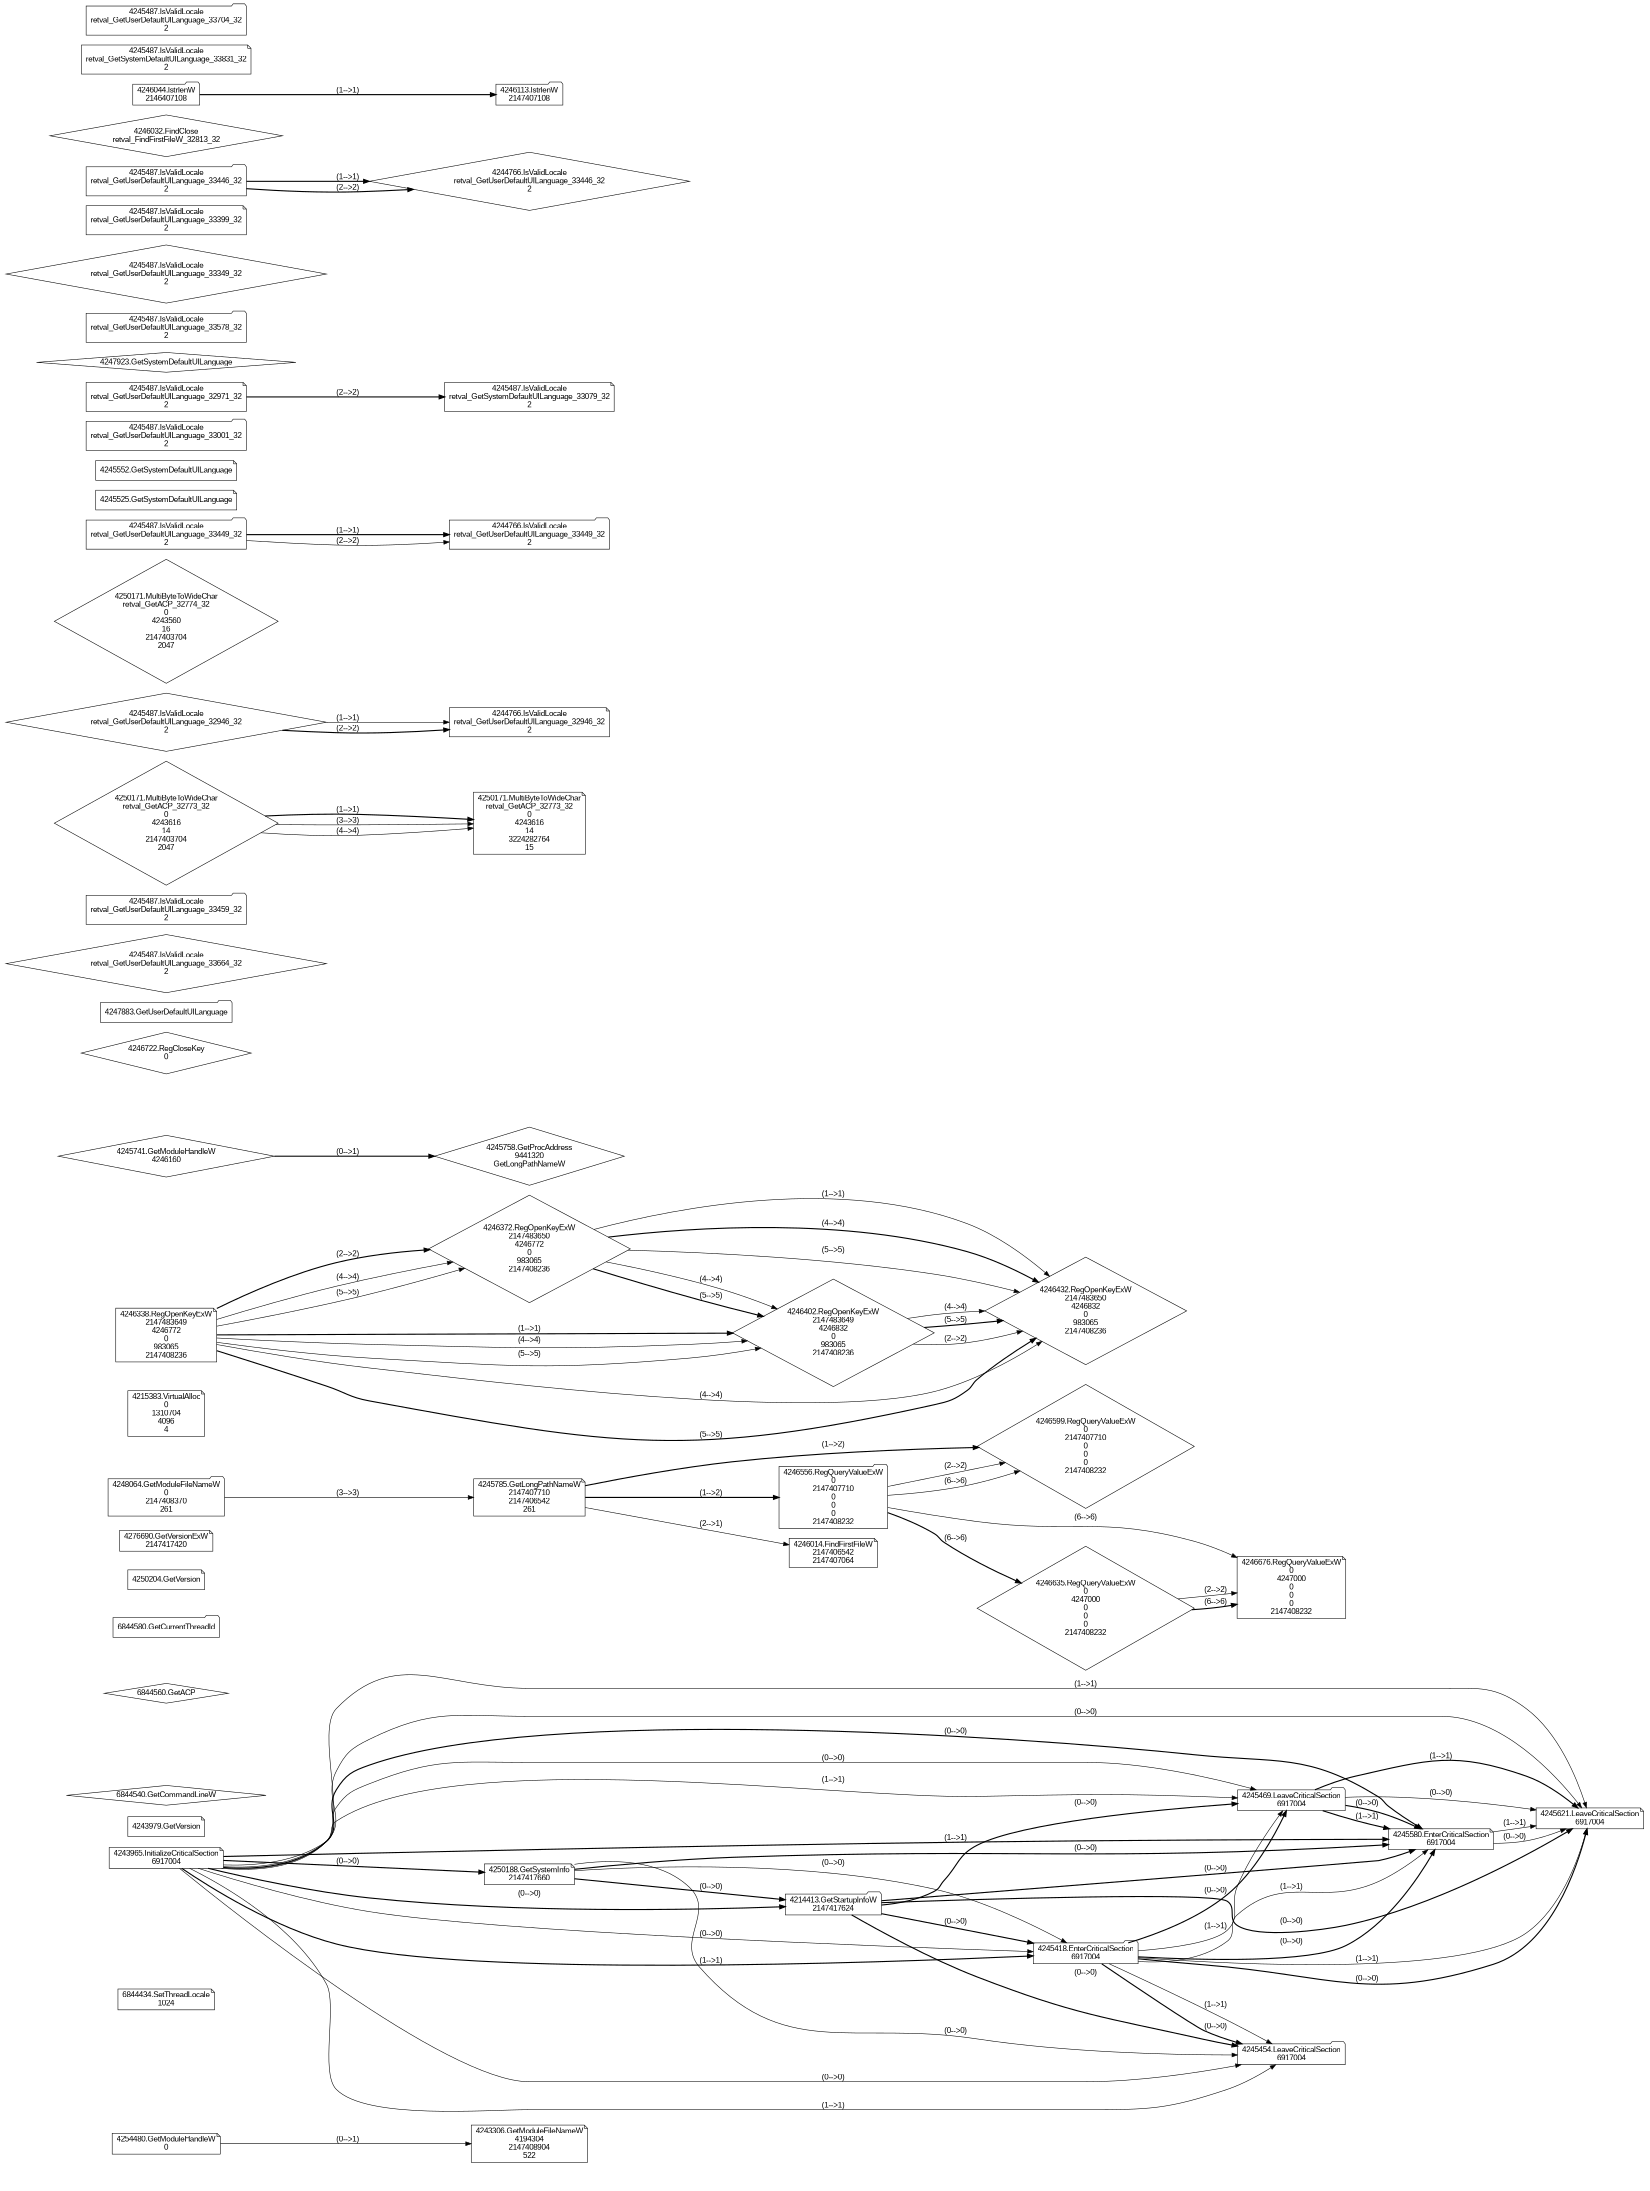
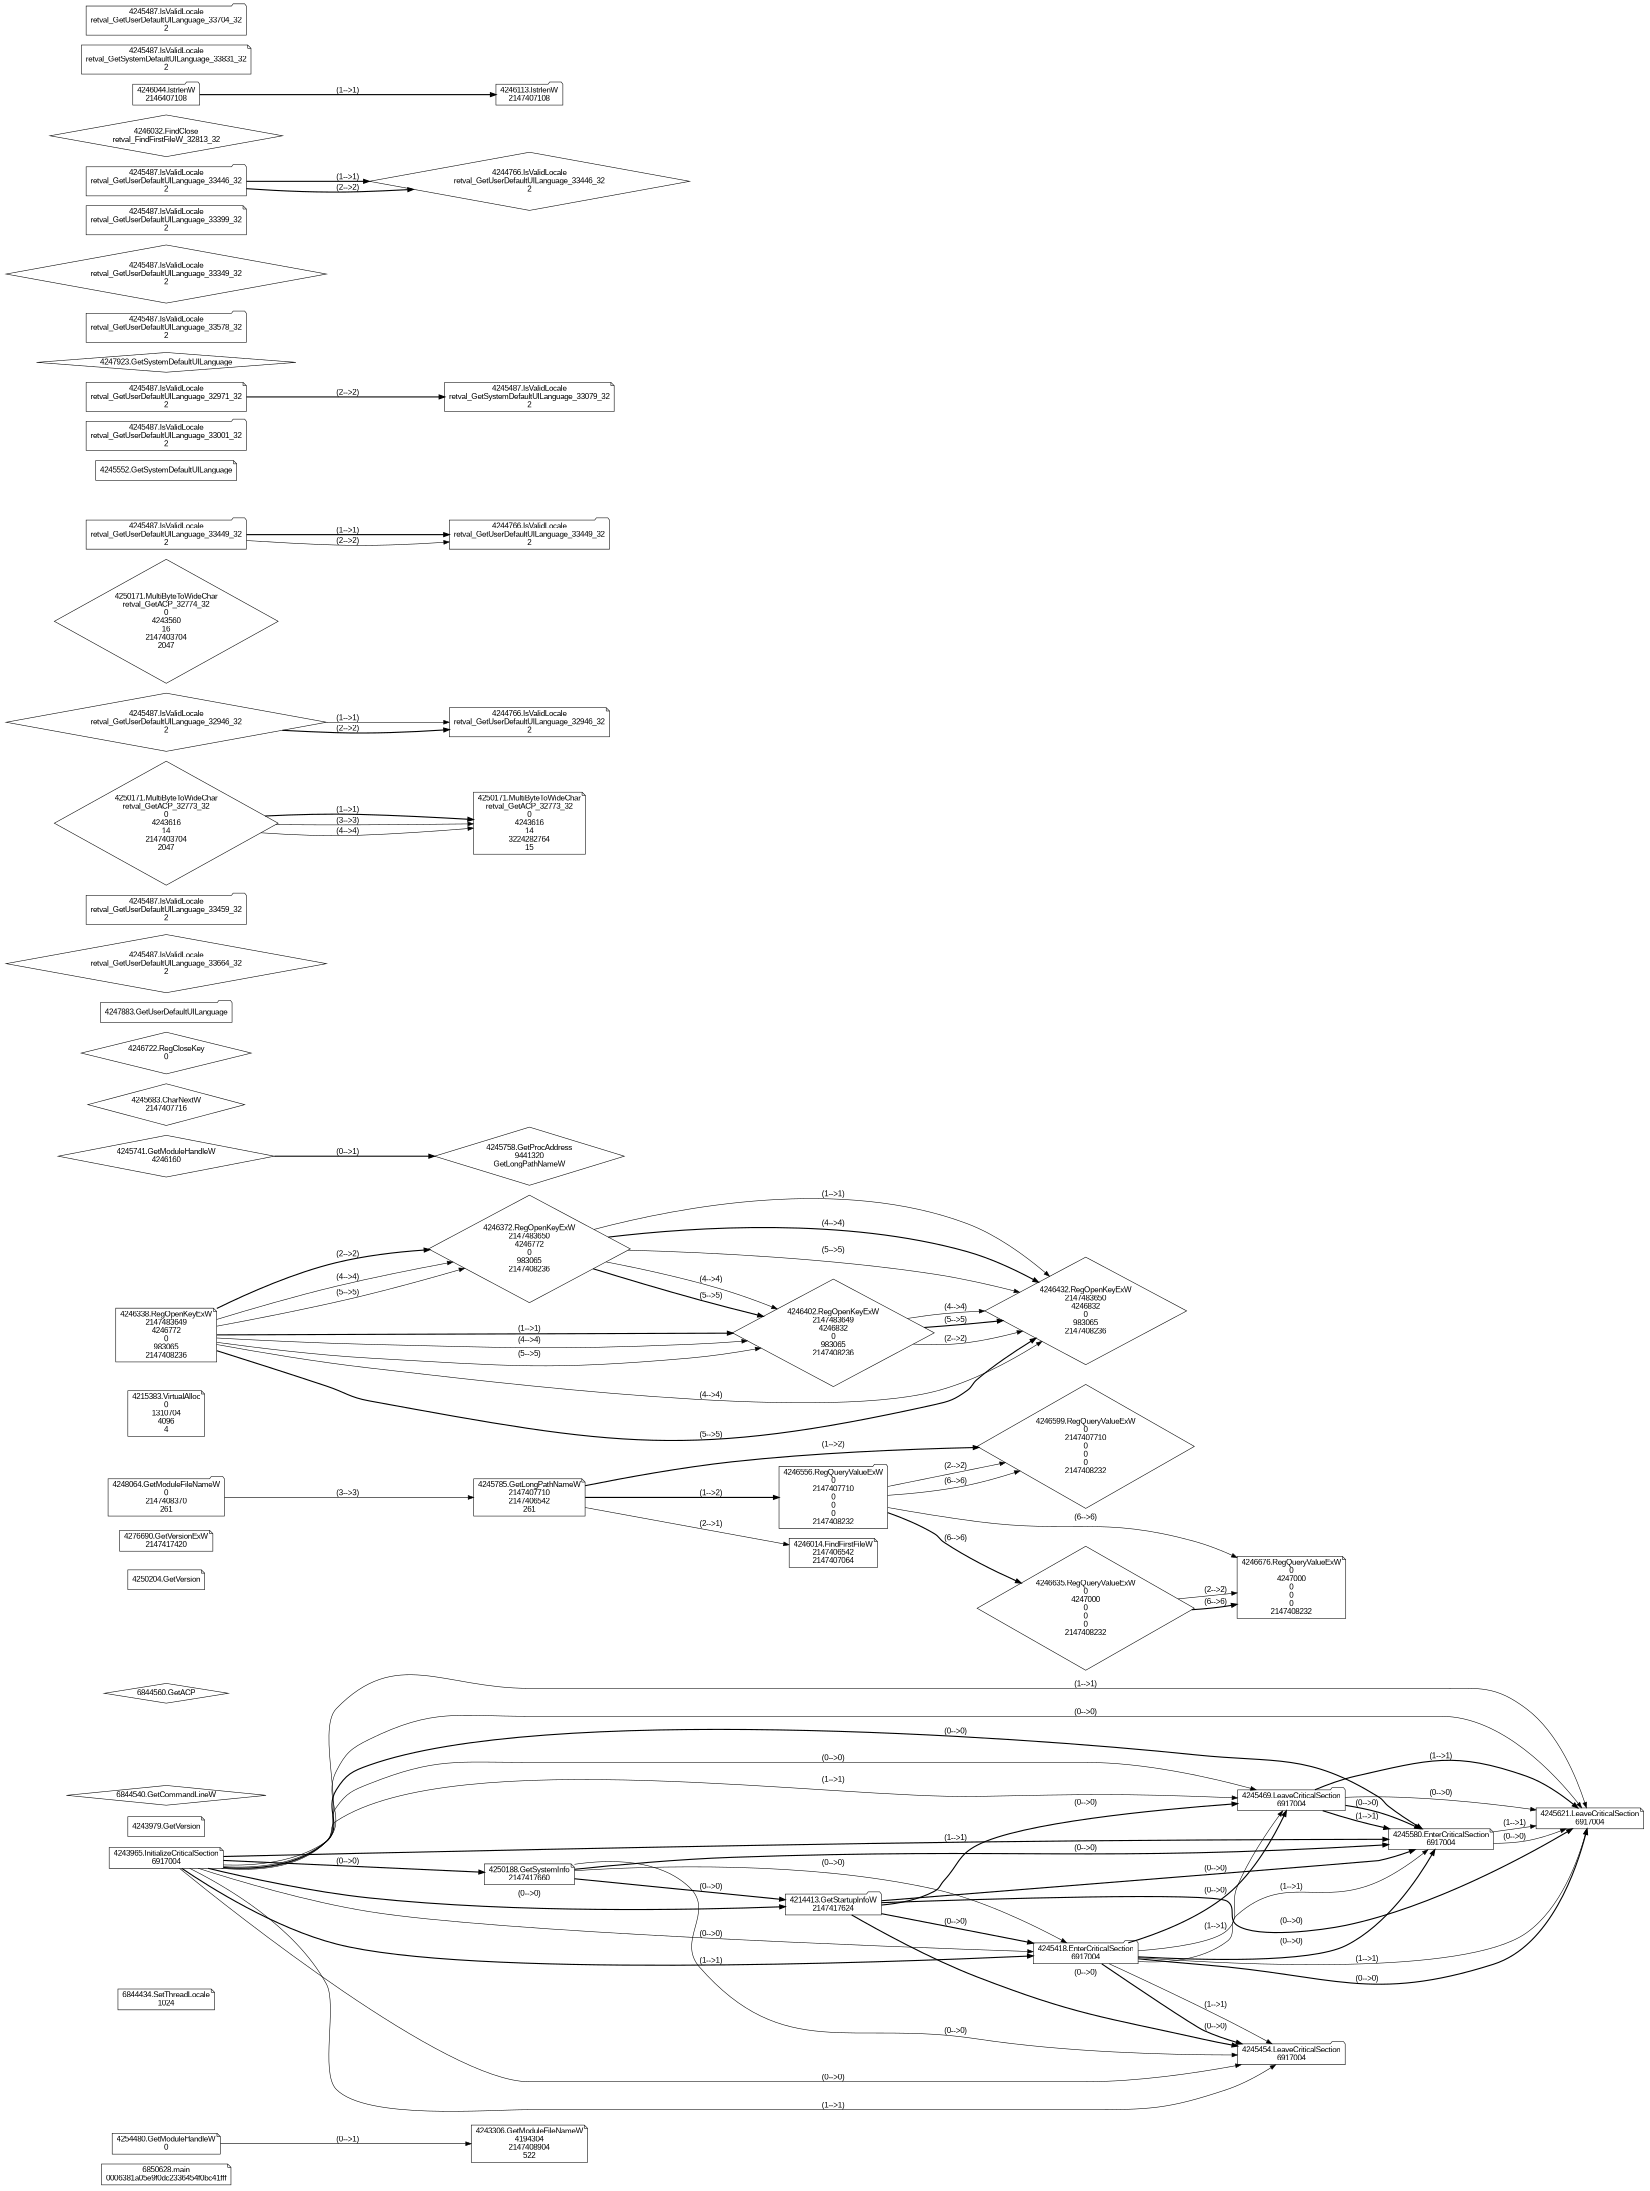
(166, 500) -> none
none -> (166, 1105)
(166, 1627) -> none
none -> (166, 2174)
